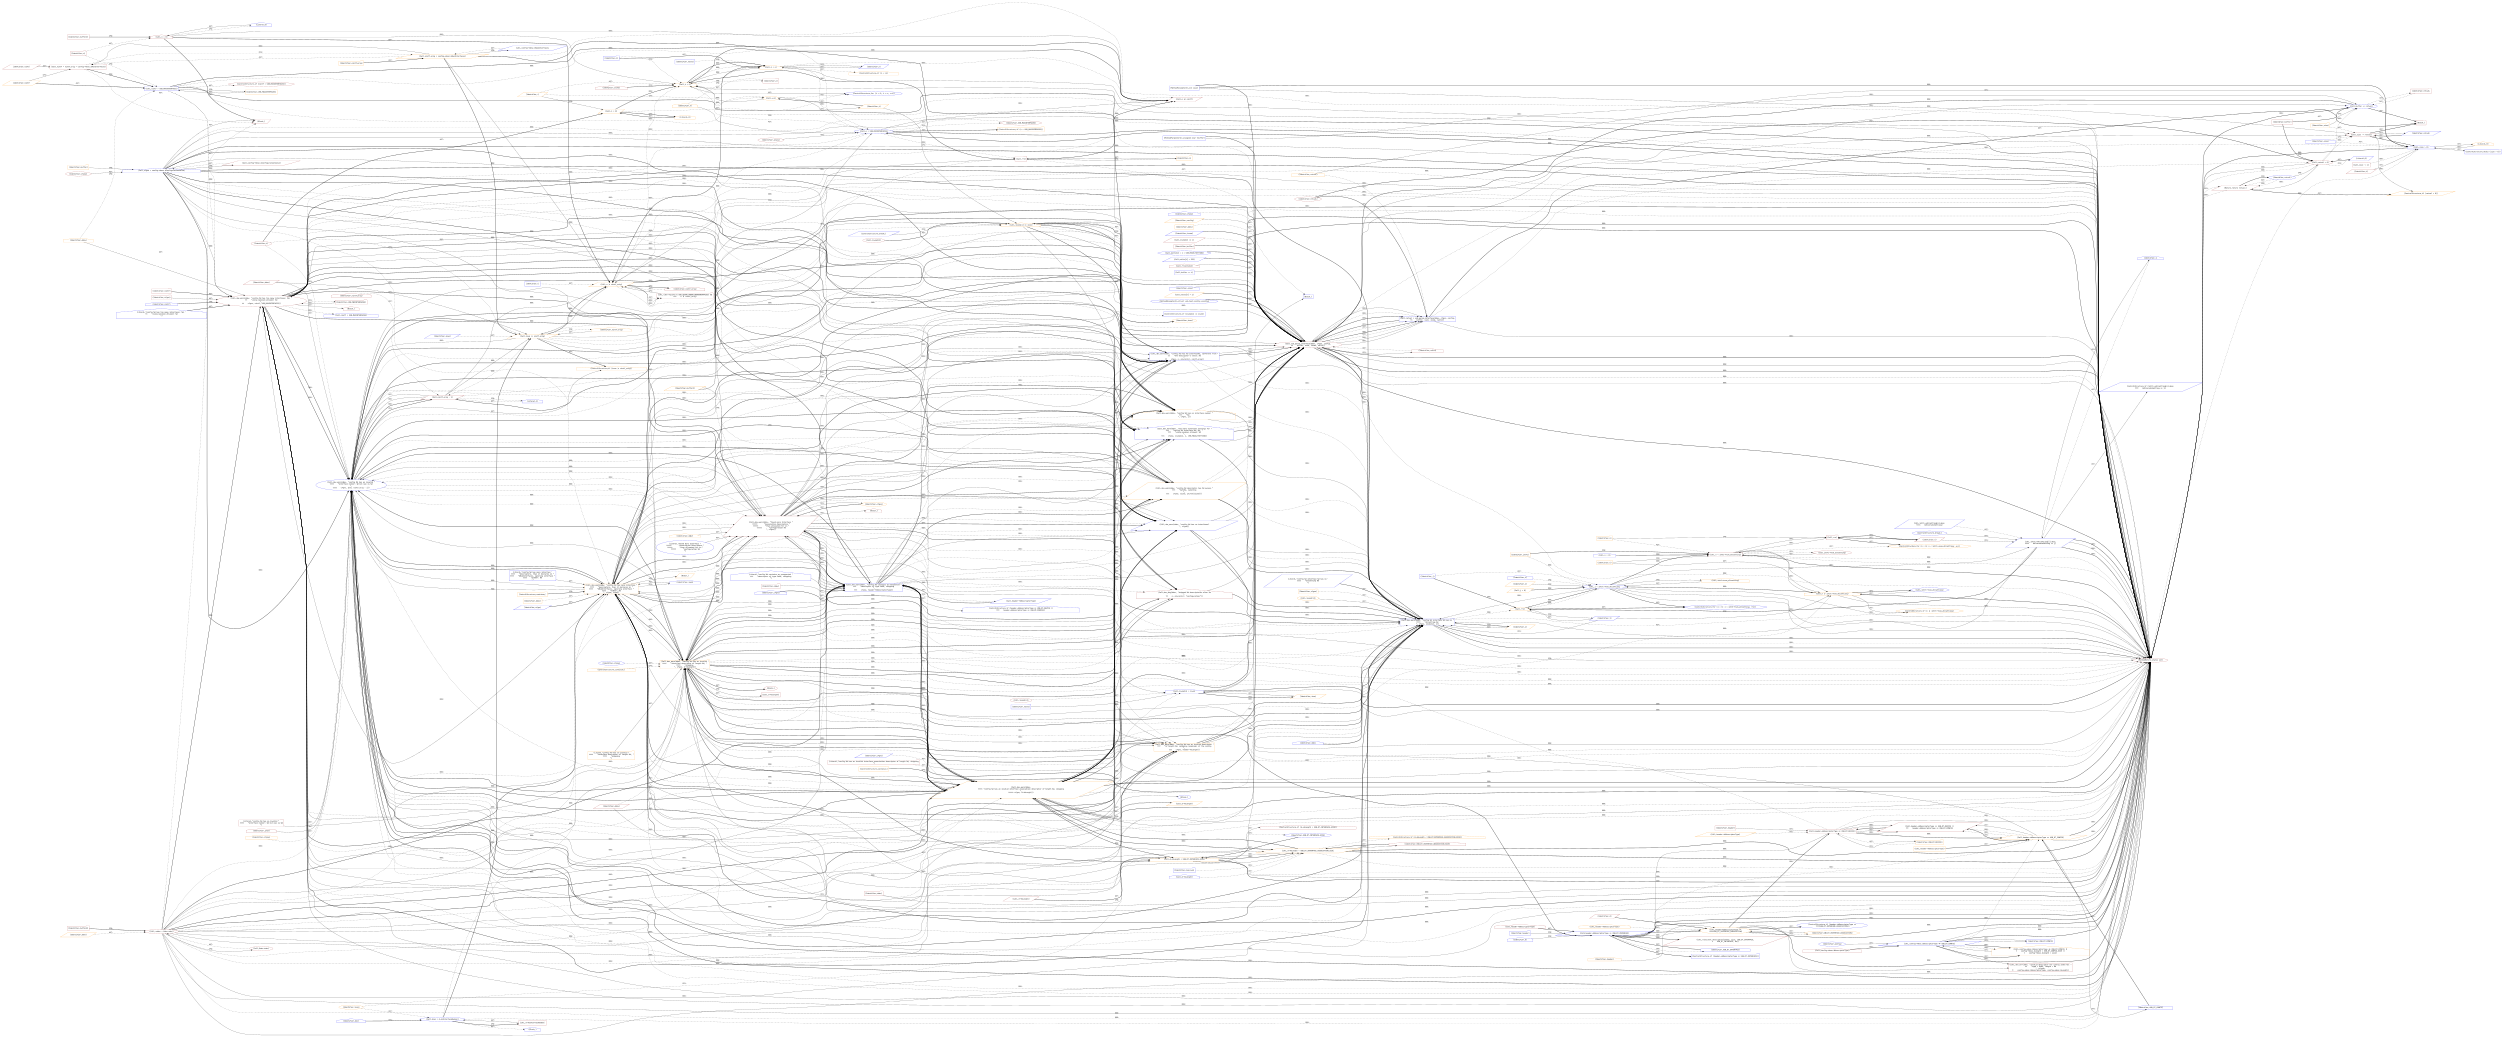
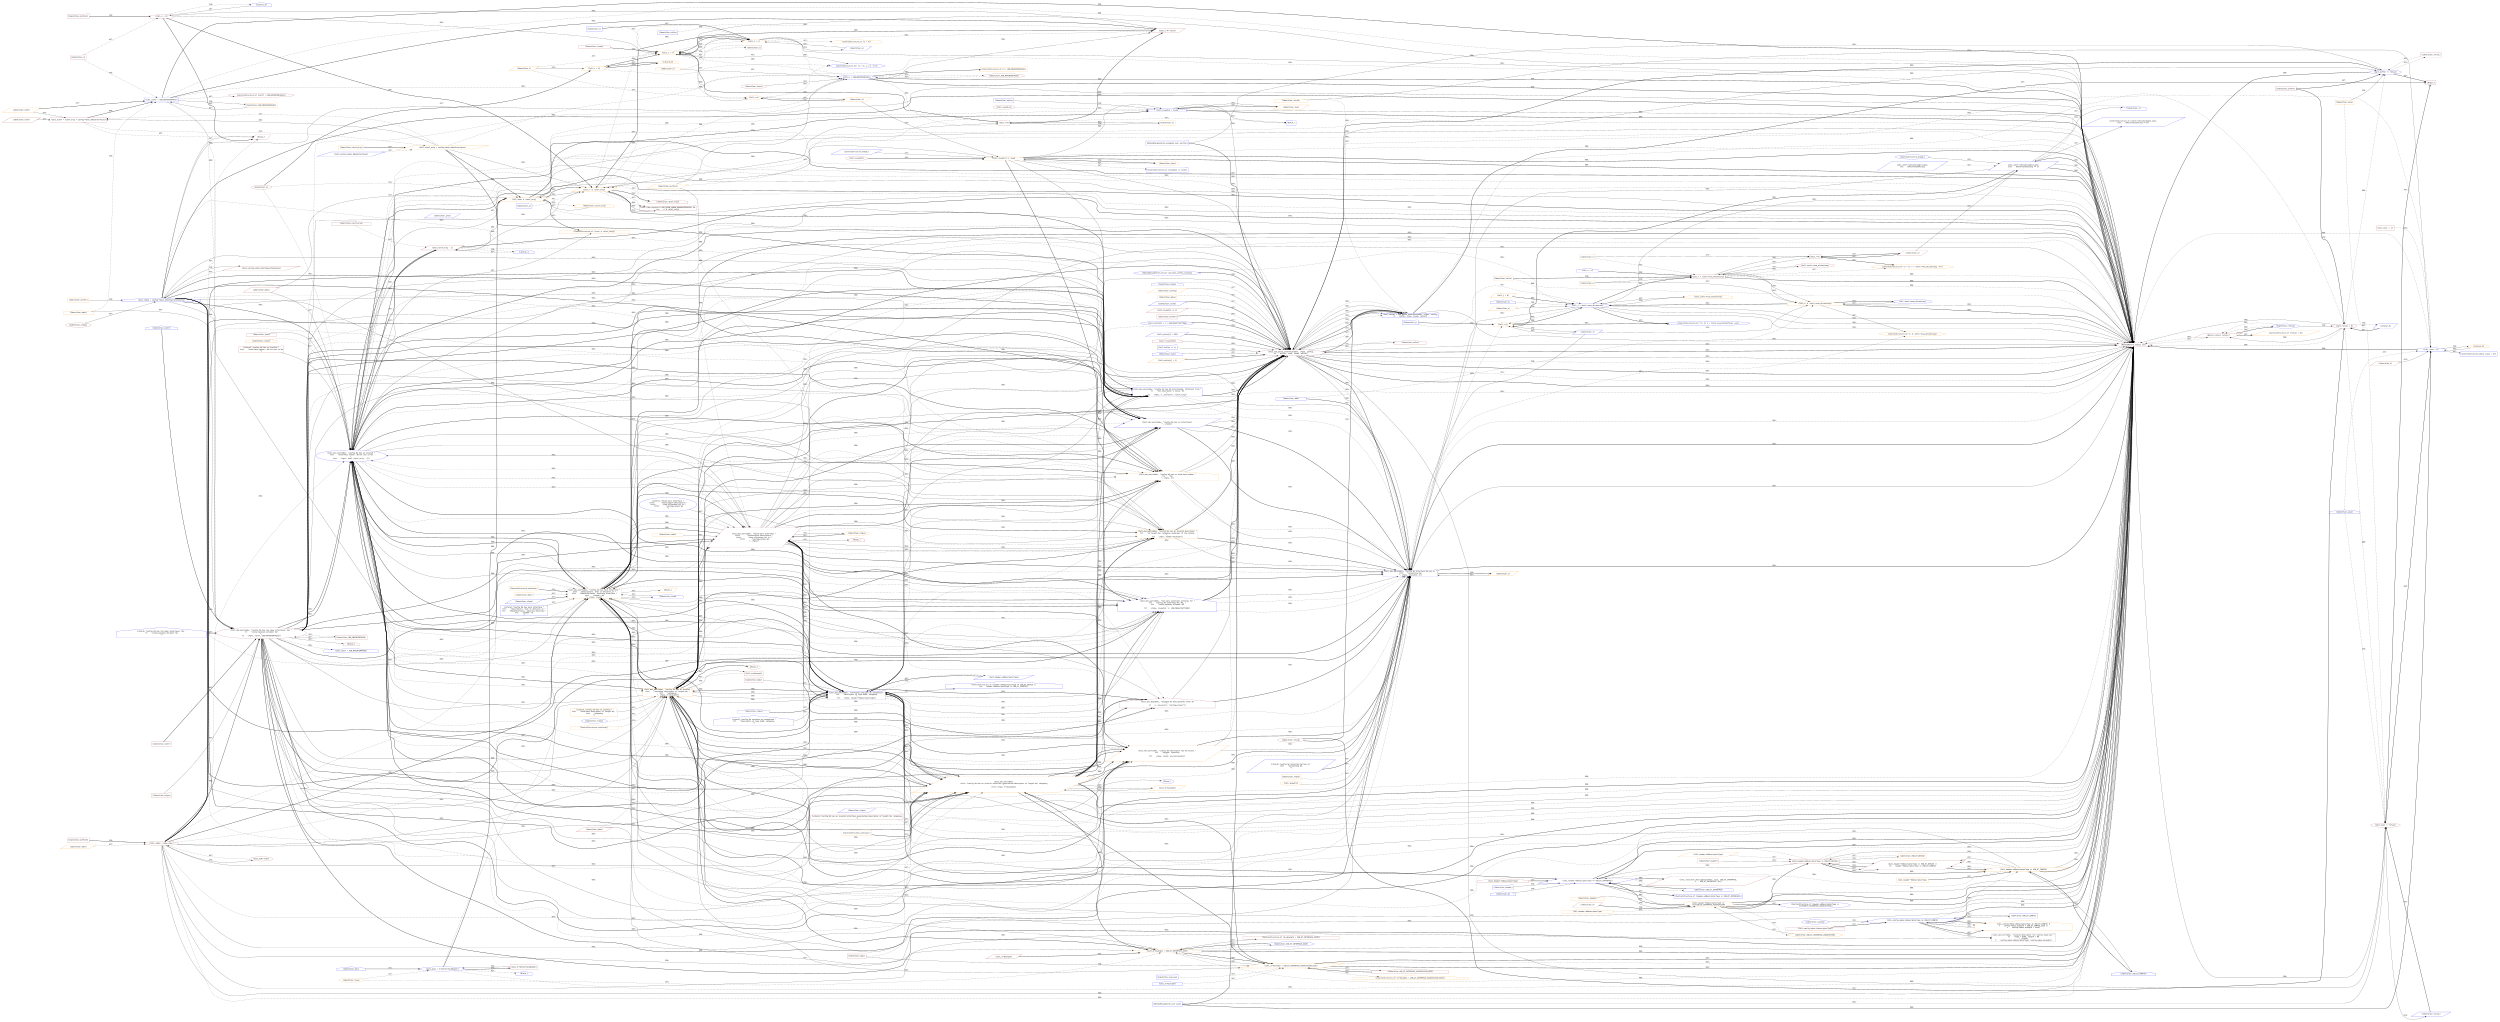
(487, 52) -> none
none -> (822, 121)
(2380, 171) -> (2165, 812)
